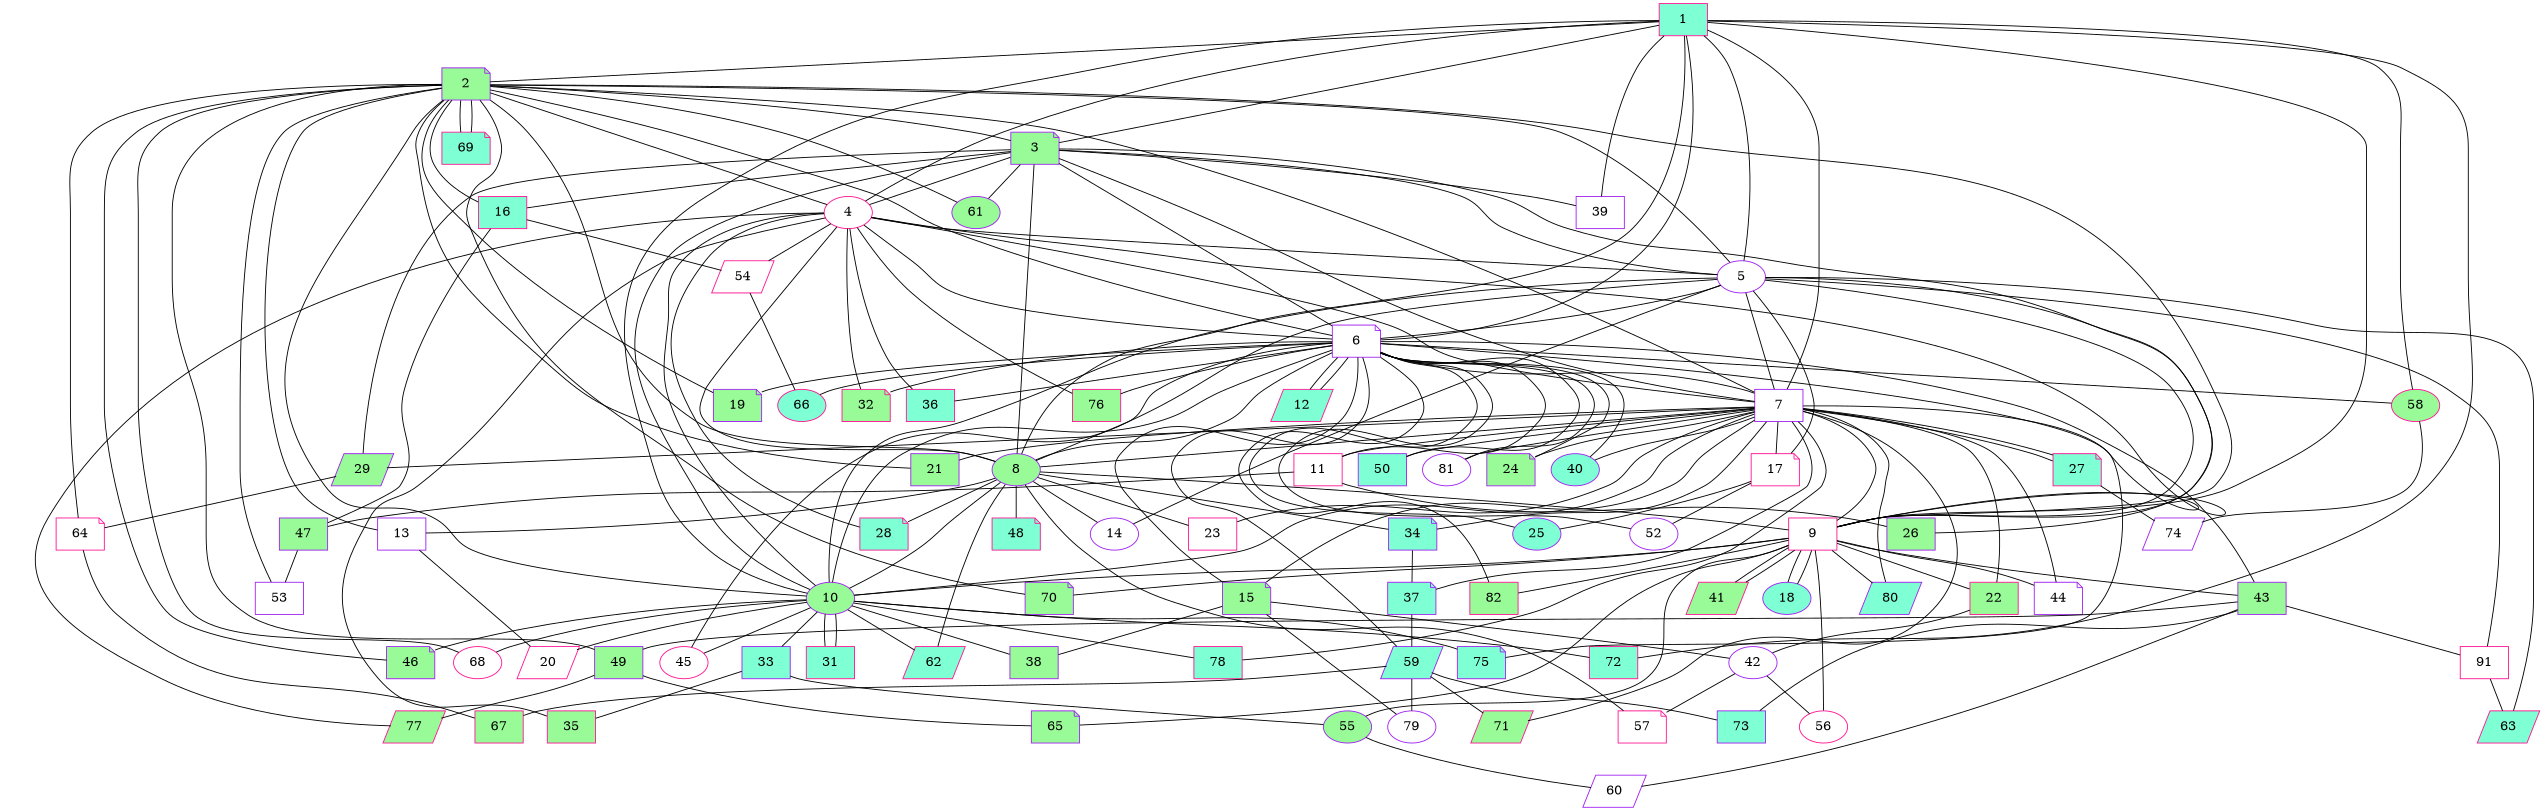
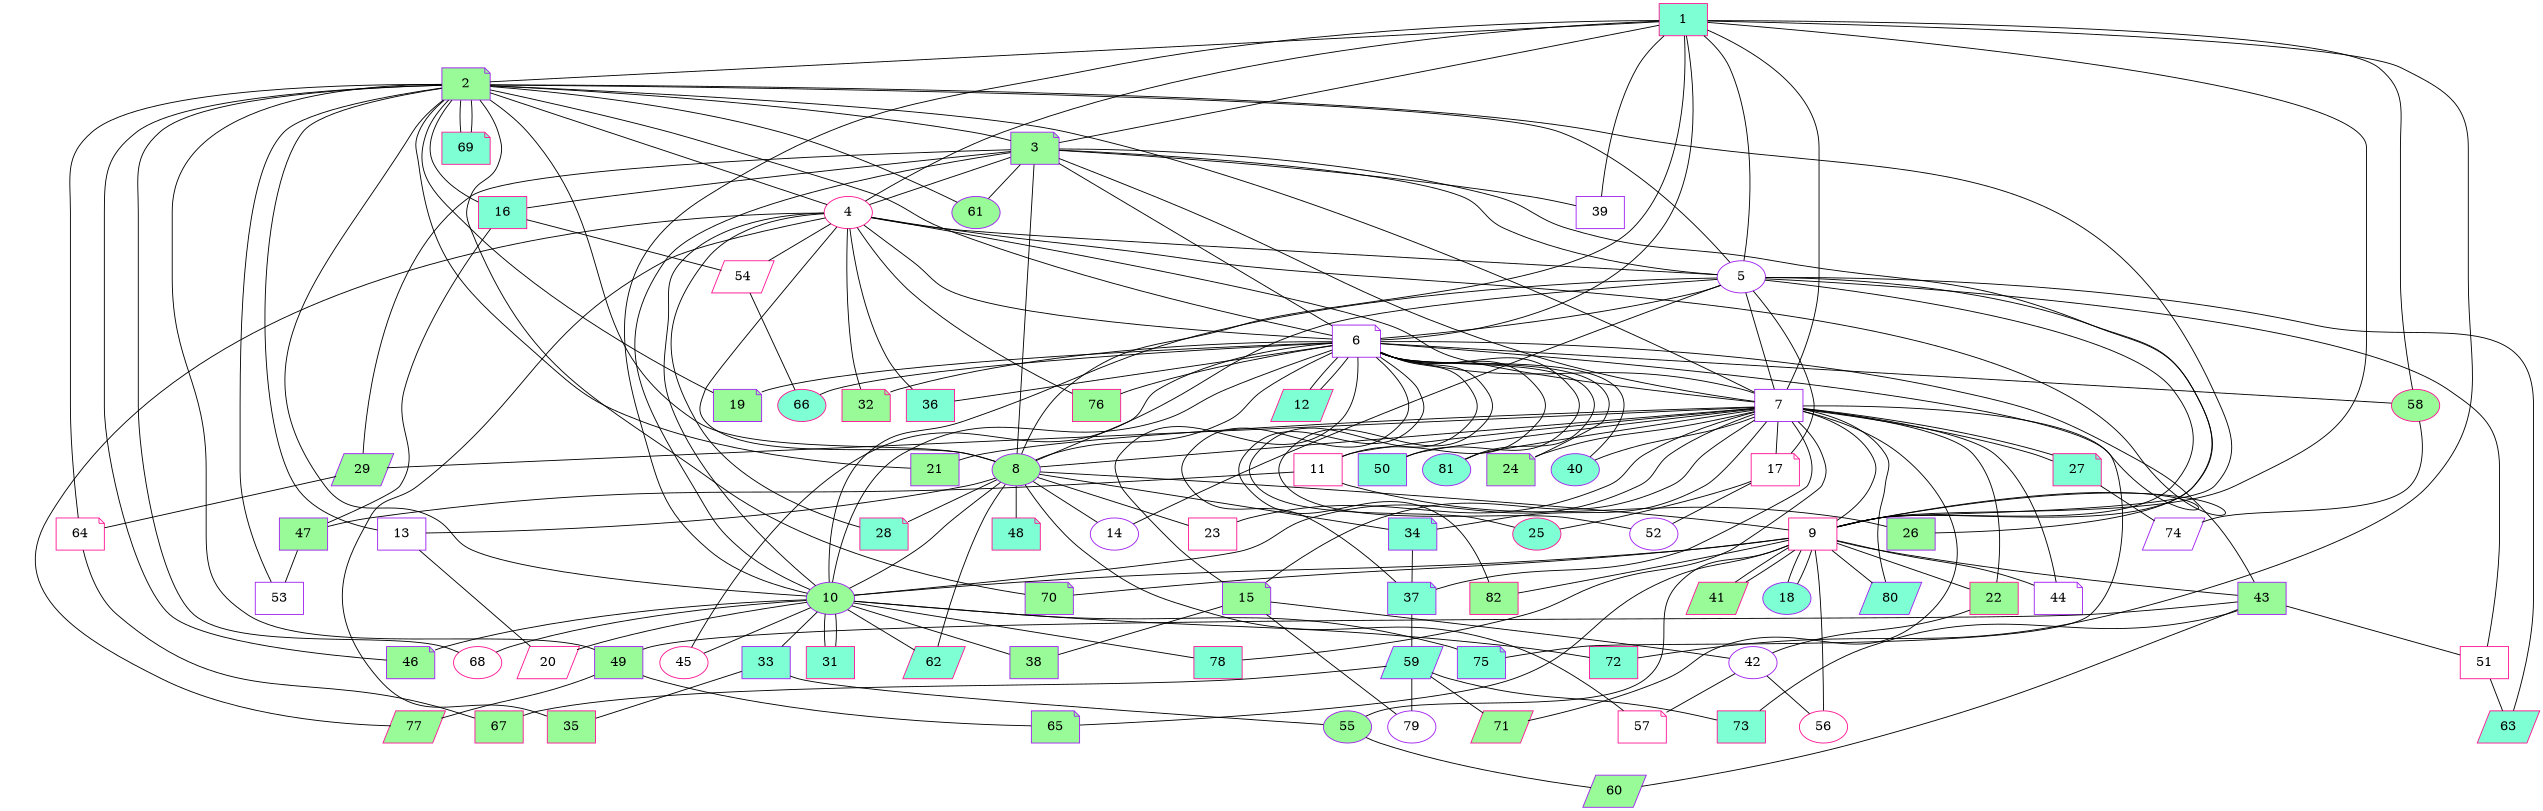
(1173, 461) -> (1202, 443)
(1447, 470) -> (1447, 470)
(1537, 534) -> (1537, 534)
(2484, 663) -> (2484, 663)
(1741, 727) -> (1741, 727)
(1615, 791) -> (1615, 791)
